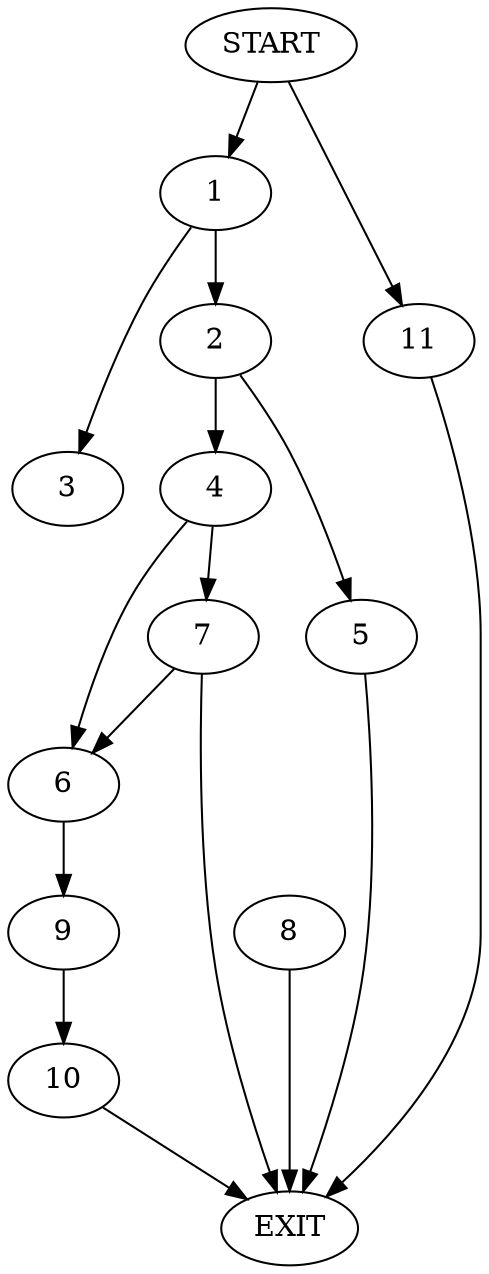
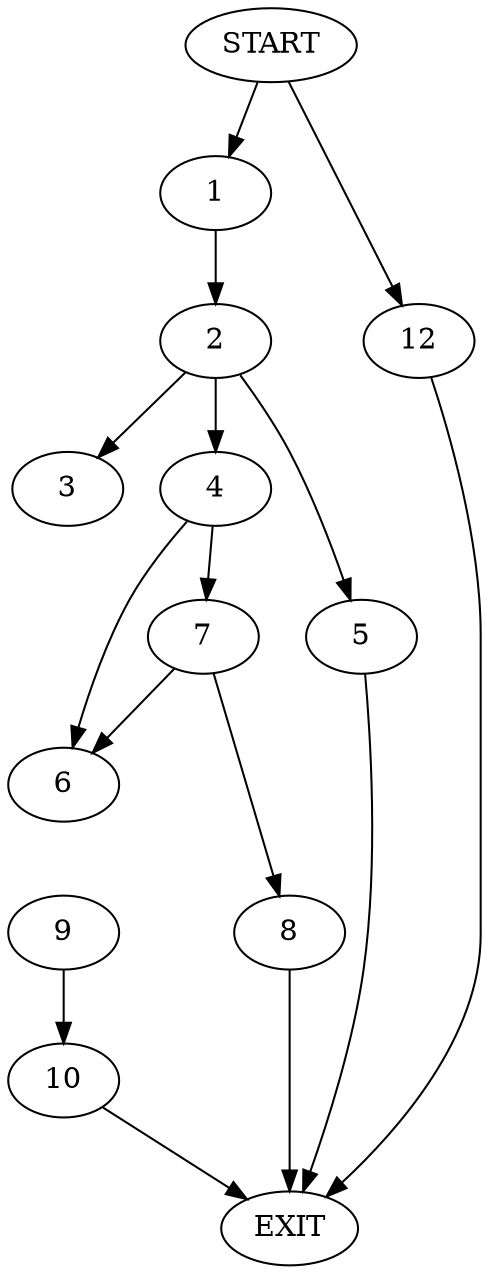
(131, 326) -> (149, 408)
(419, 341) -> (419, 341)
(64, 849) -> none
(210, 927) -> (244, 775)
